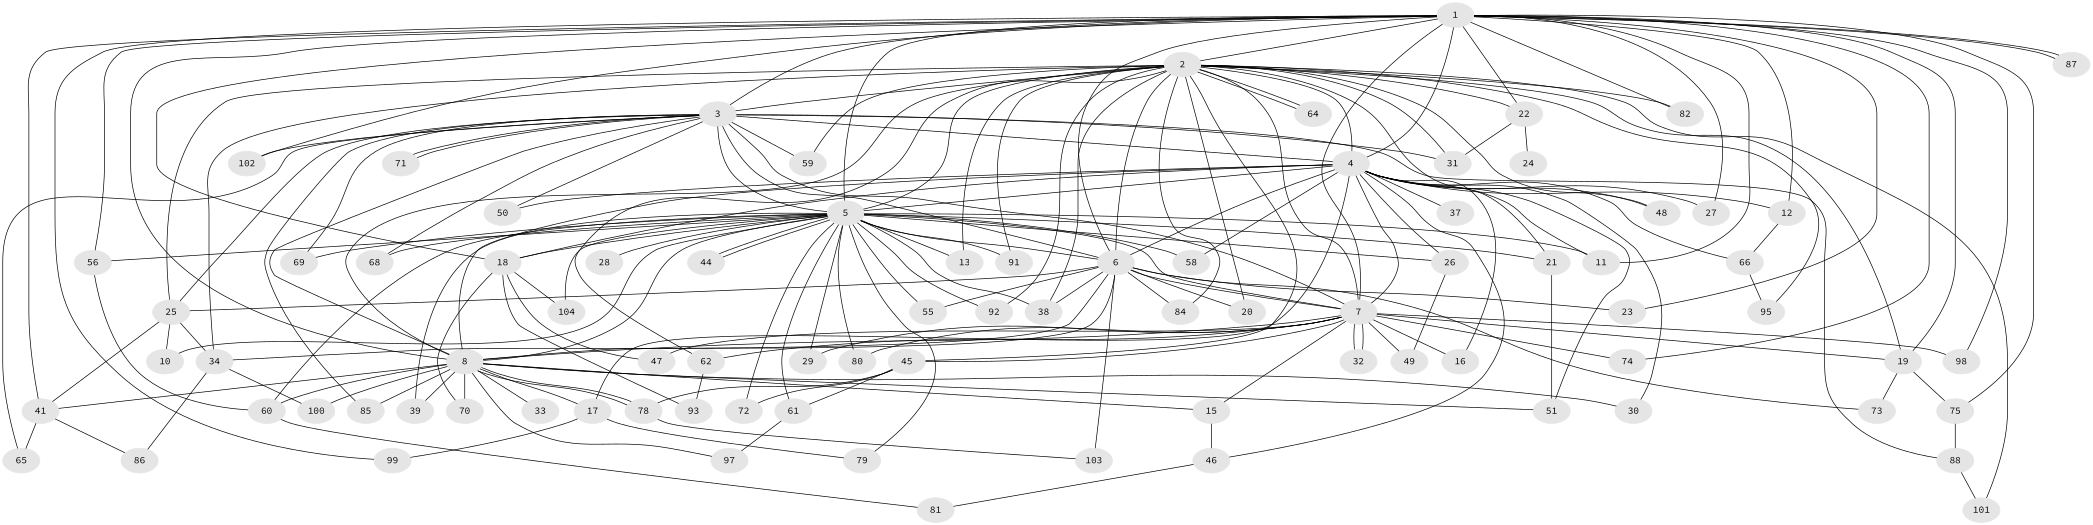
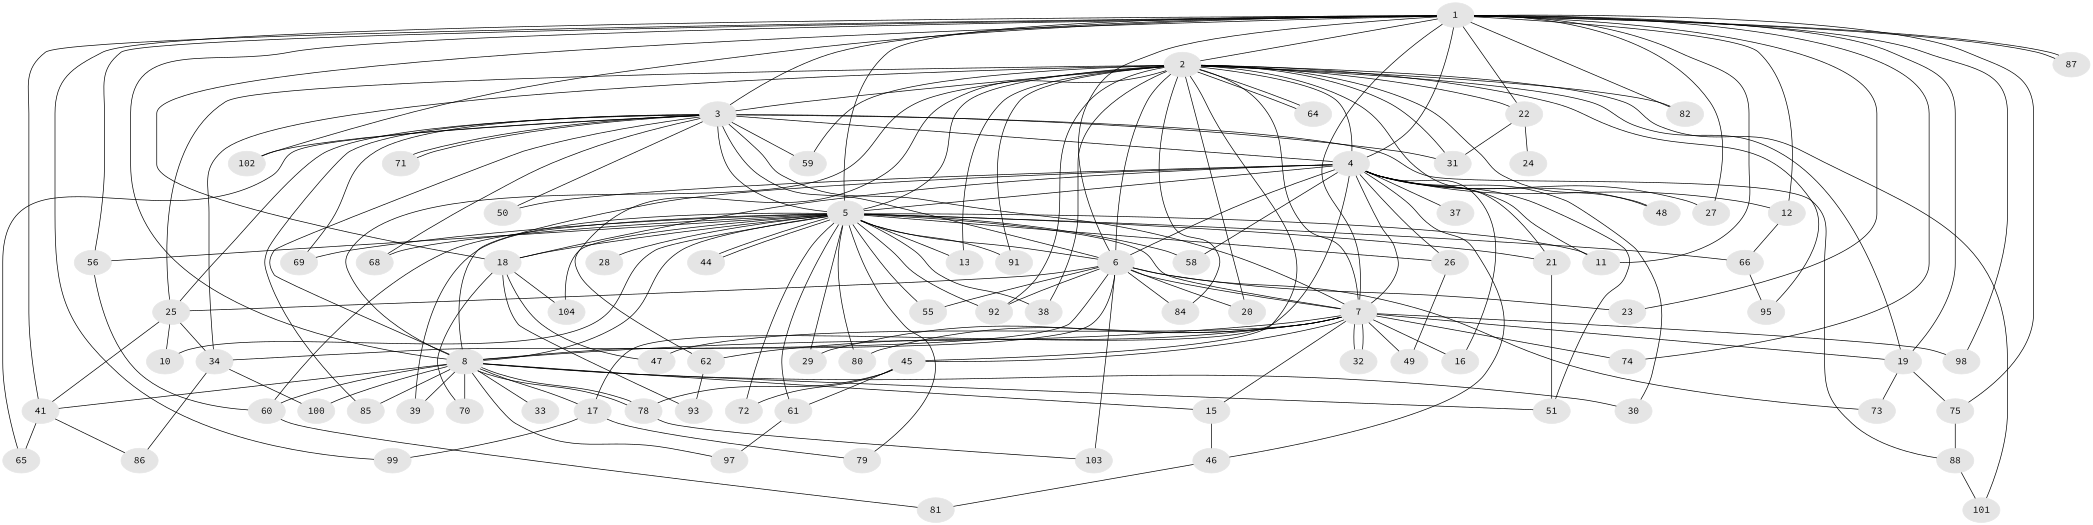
(1609, 202) -> (1339, 233)
(1080, 287) -> (1051, 287)
